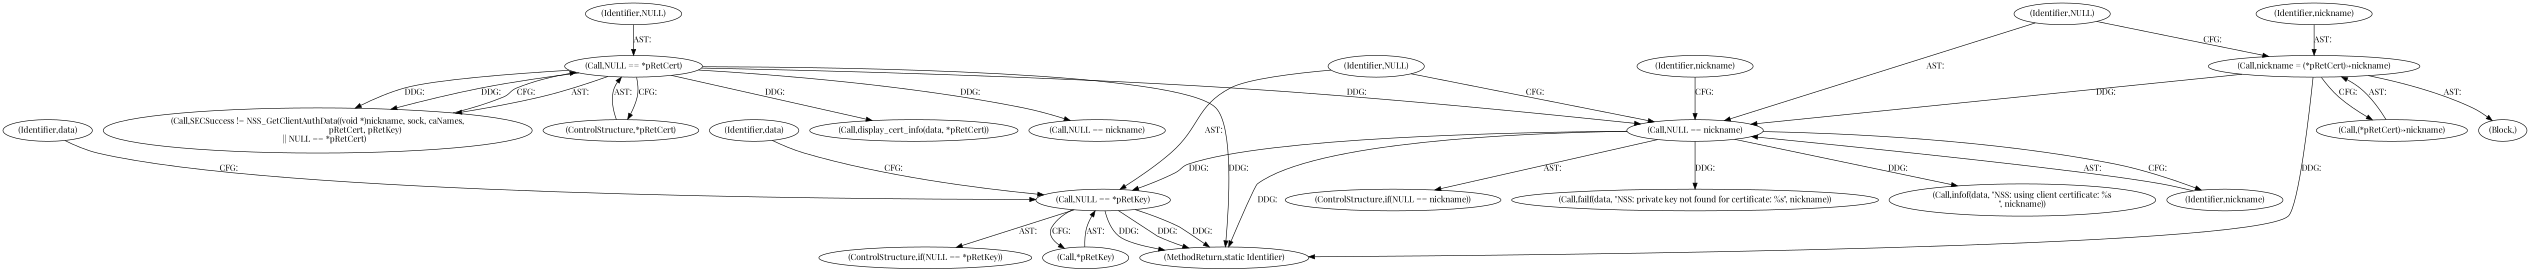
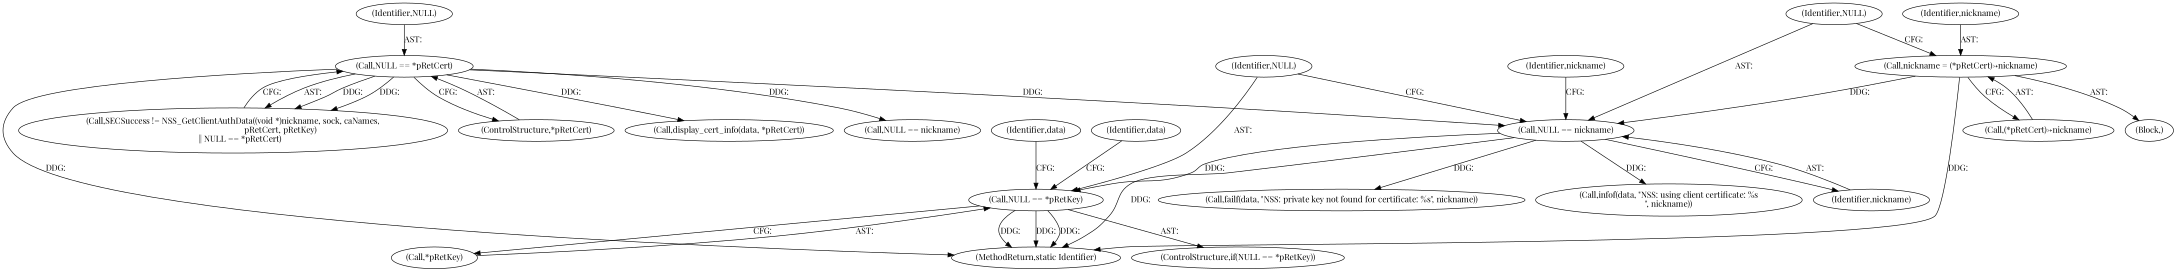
(1393, 200) -> none
